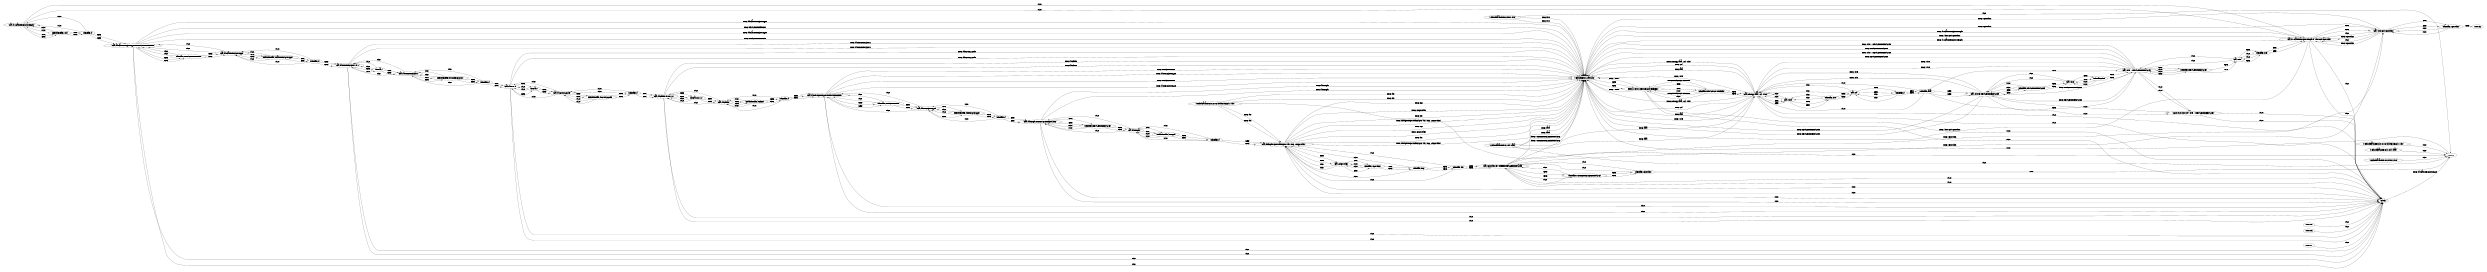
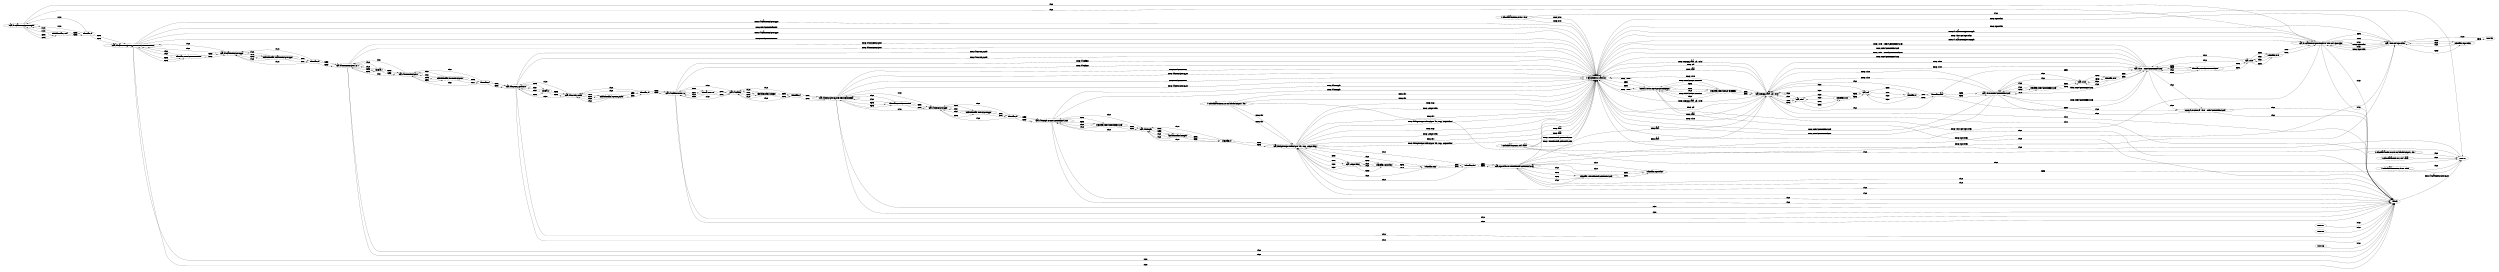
none -> (2444, 38)
(510, 87) -> (516, 87)
